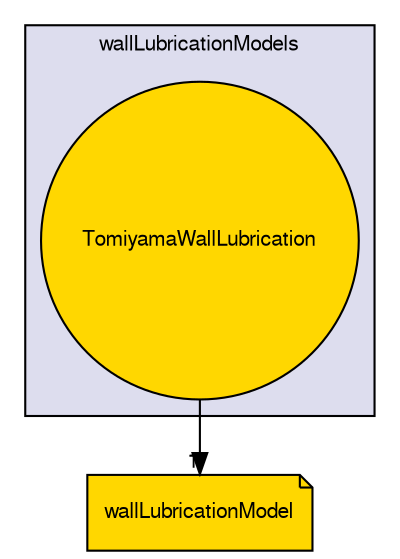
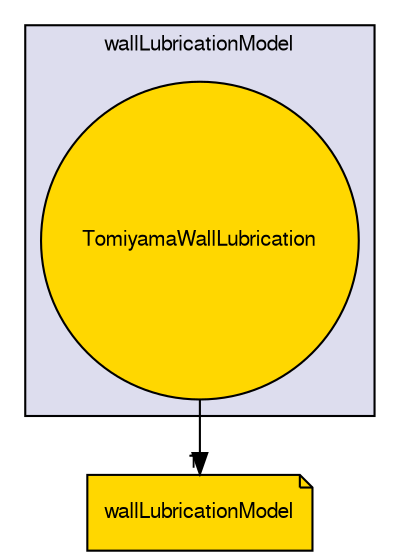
(200, 45) -> (200, 45)
